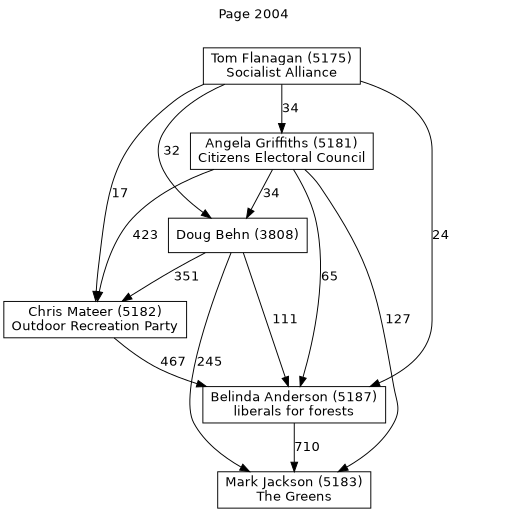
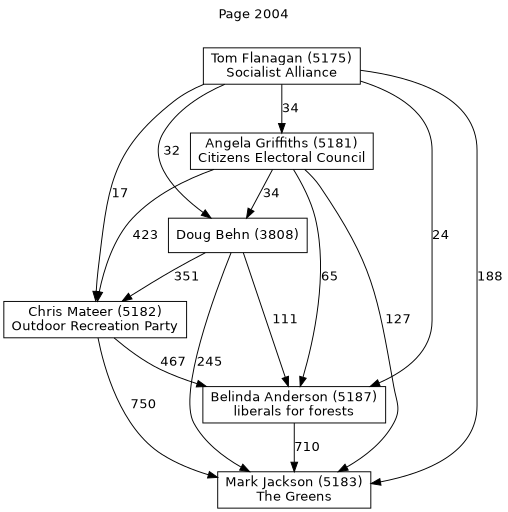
none -> (477, 268)
none -> (132, 424)
